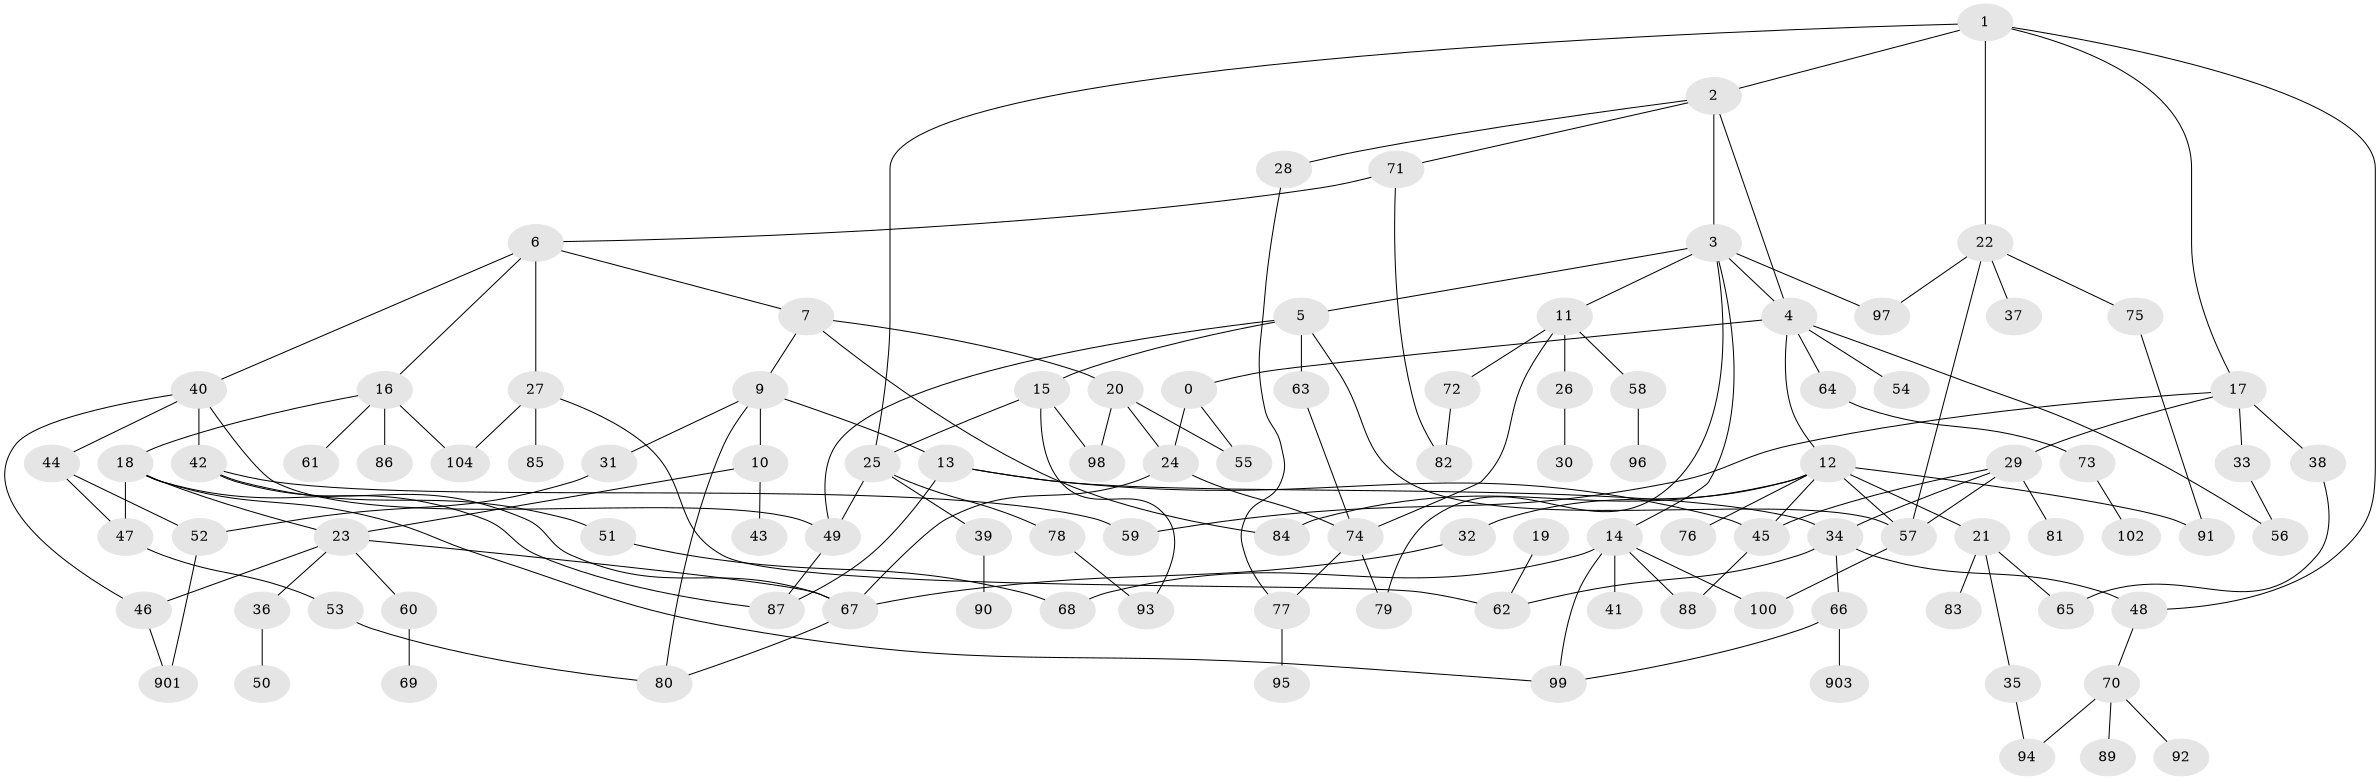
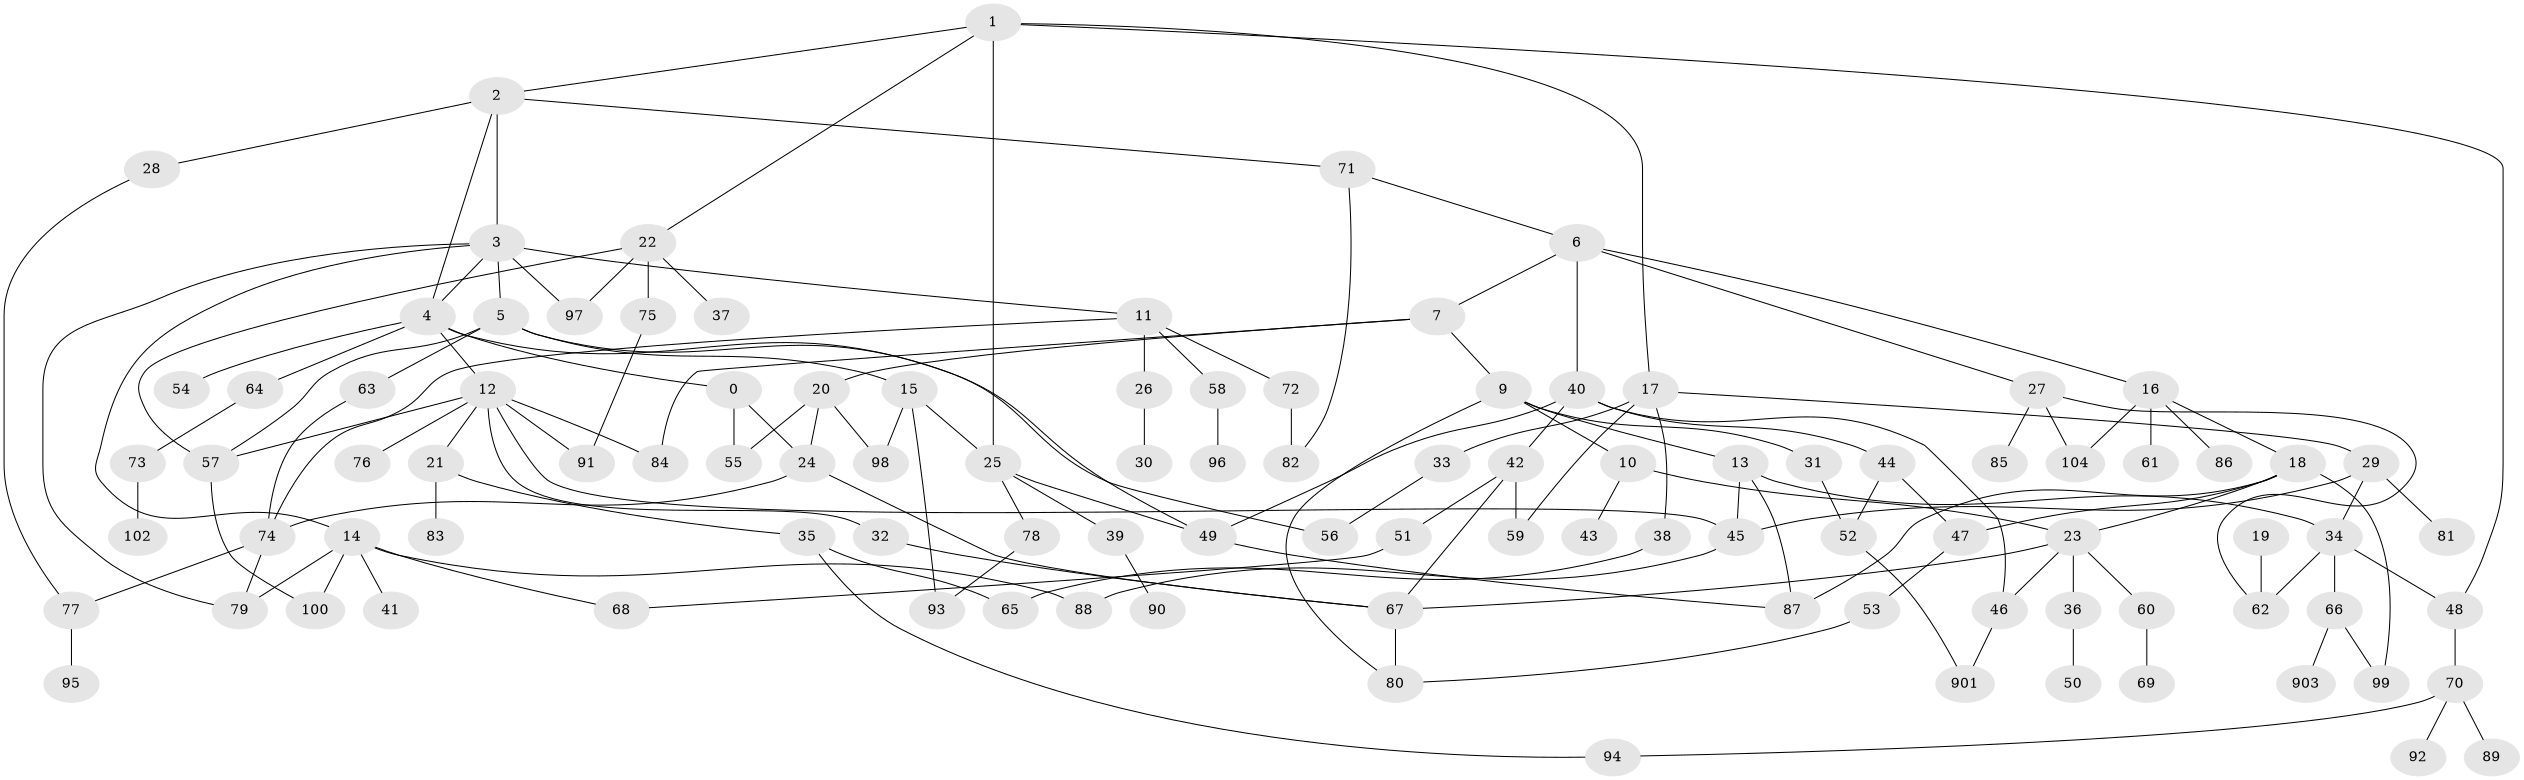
(1961, 500) -> none
(2019, 569) -> (917, 576)
(1573, 606) -> (296, 574)
